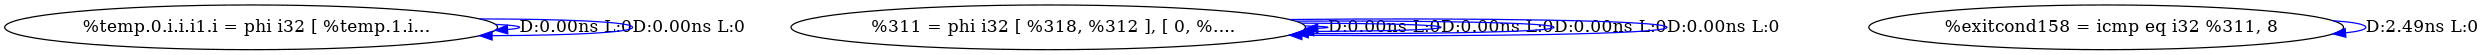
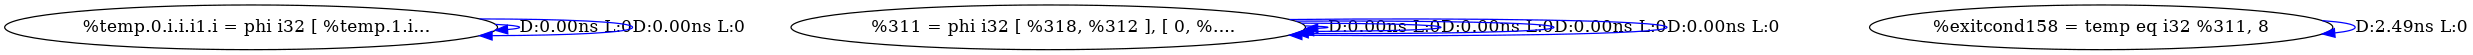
(2106, 27) -> (2101, 27)
